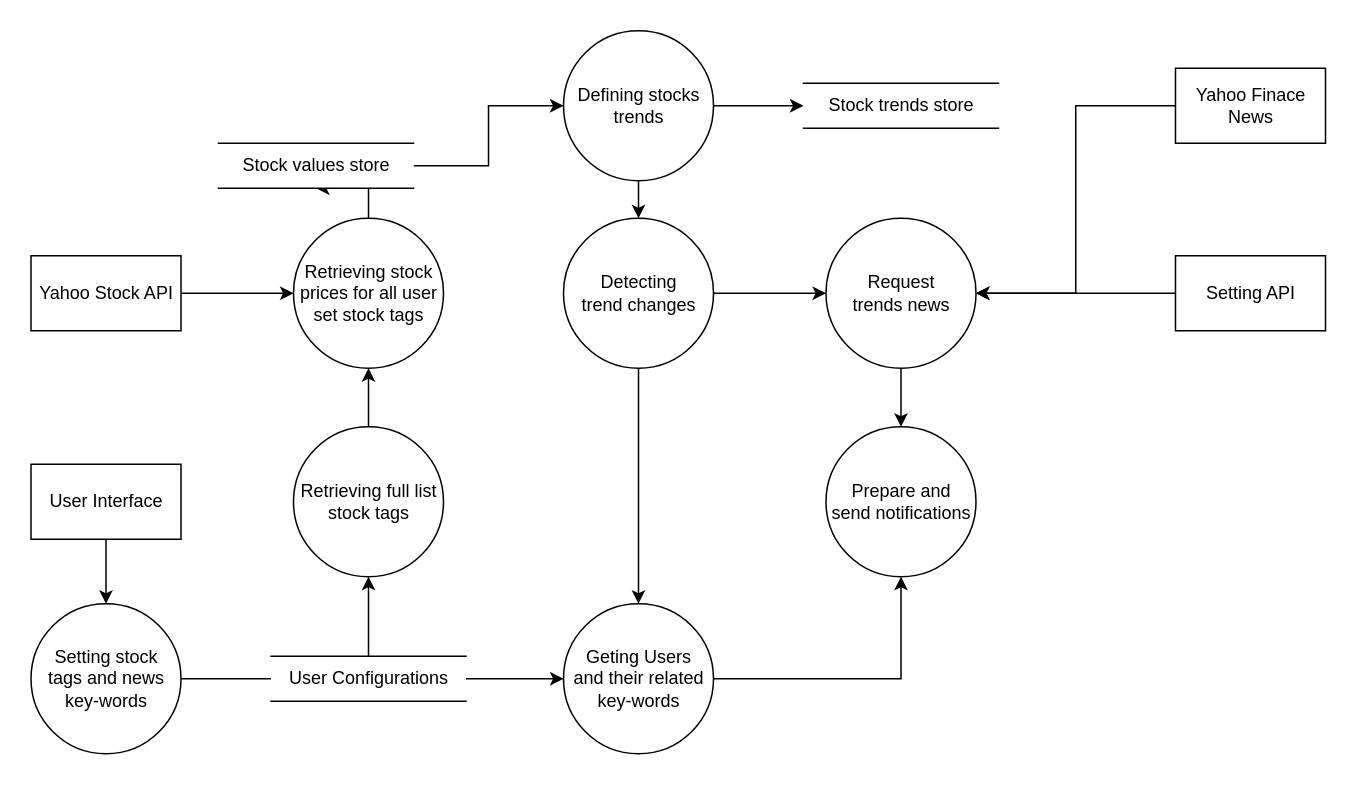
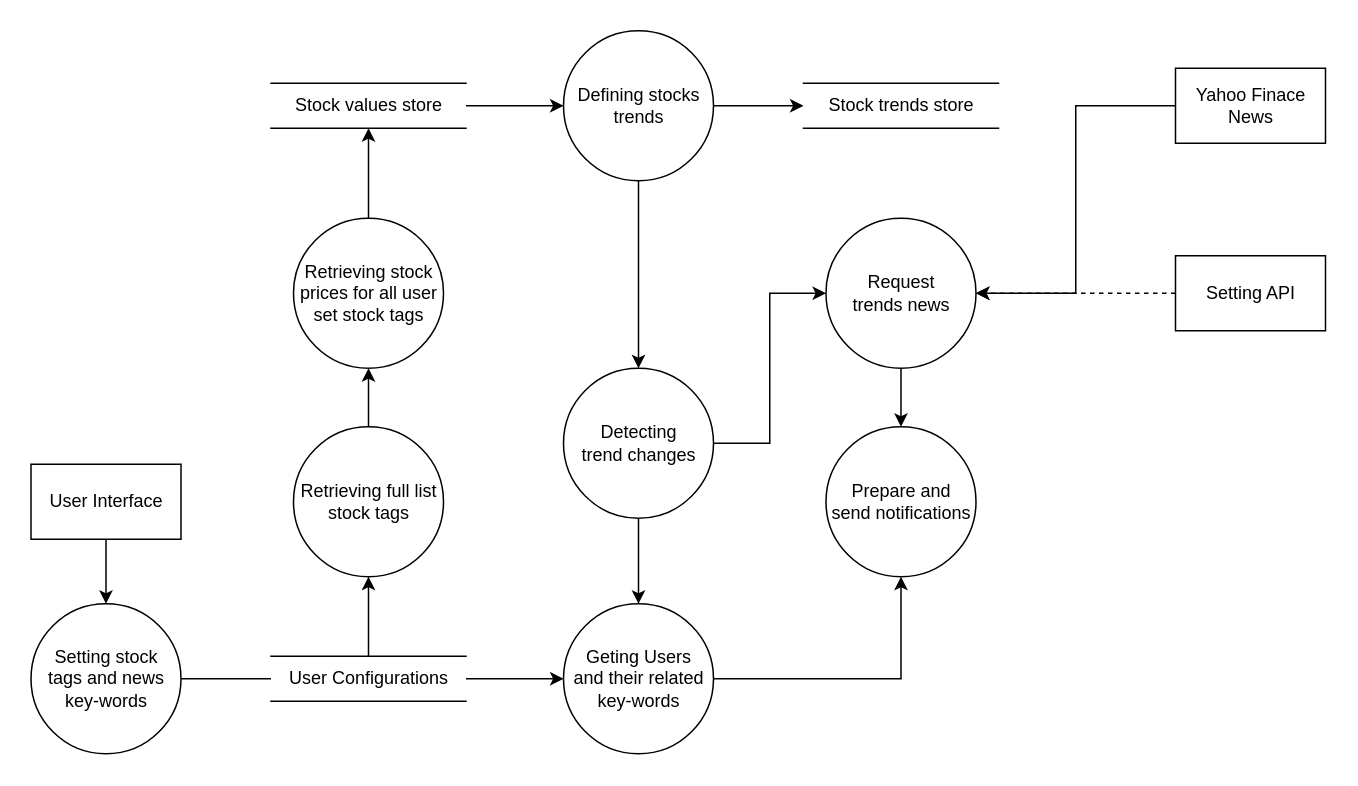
(316, 166) -> (368, 106)
(106, 293) -> none
(232, 293) -> none
(638, 293) -> (638, 443)
(1125, 293) -> (1125, 293)
